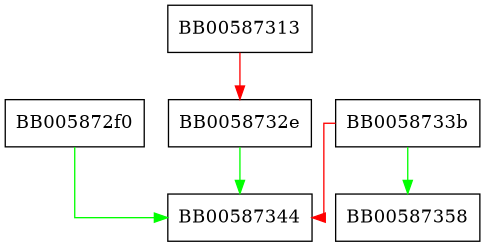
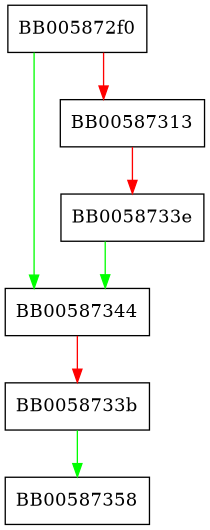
none -> (104, 69)
(240, 123) -> (132, 218)
(324, 165) -> (77, 353)
